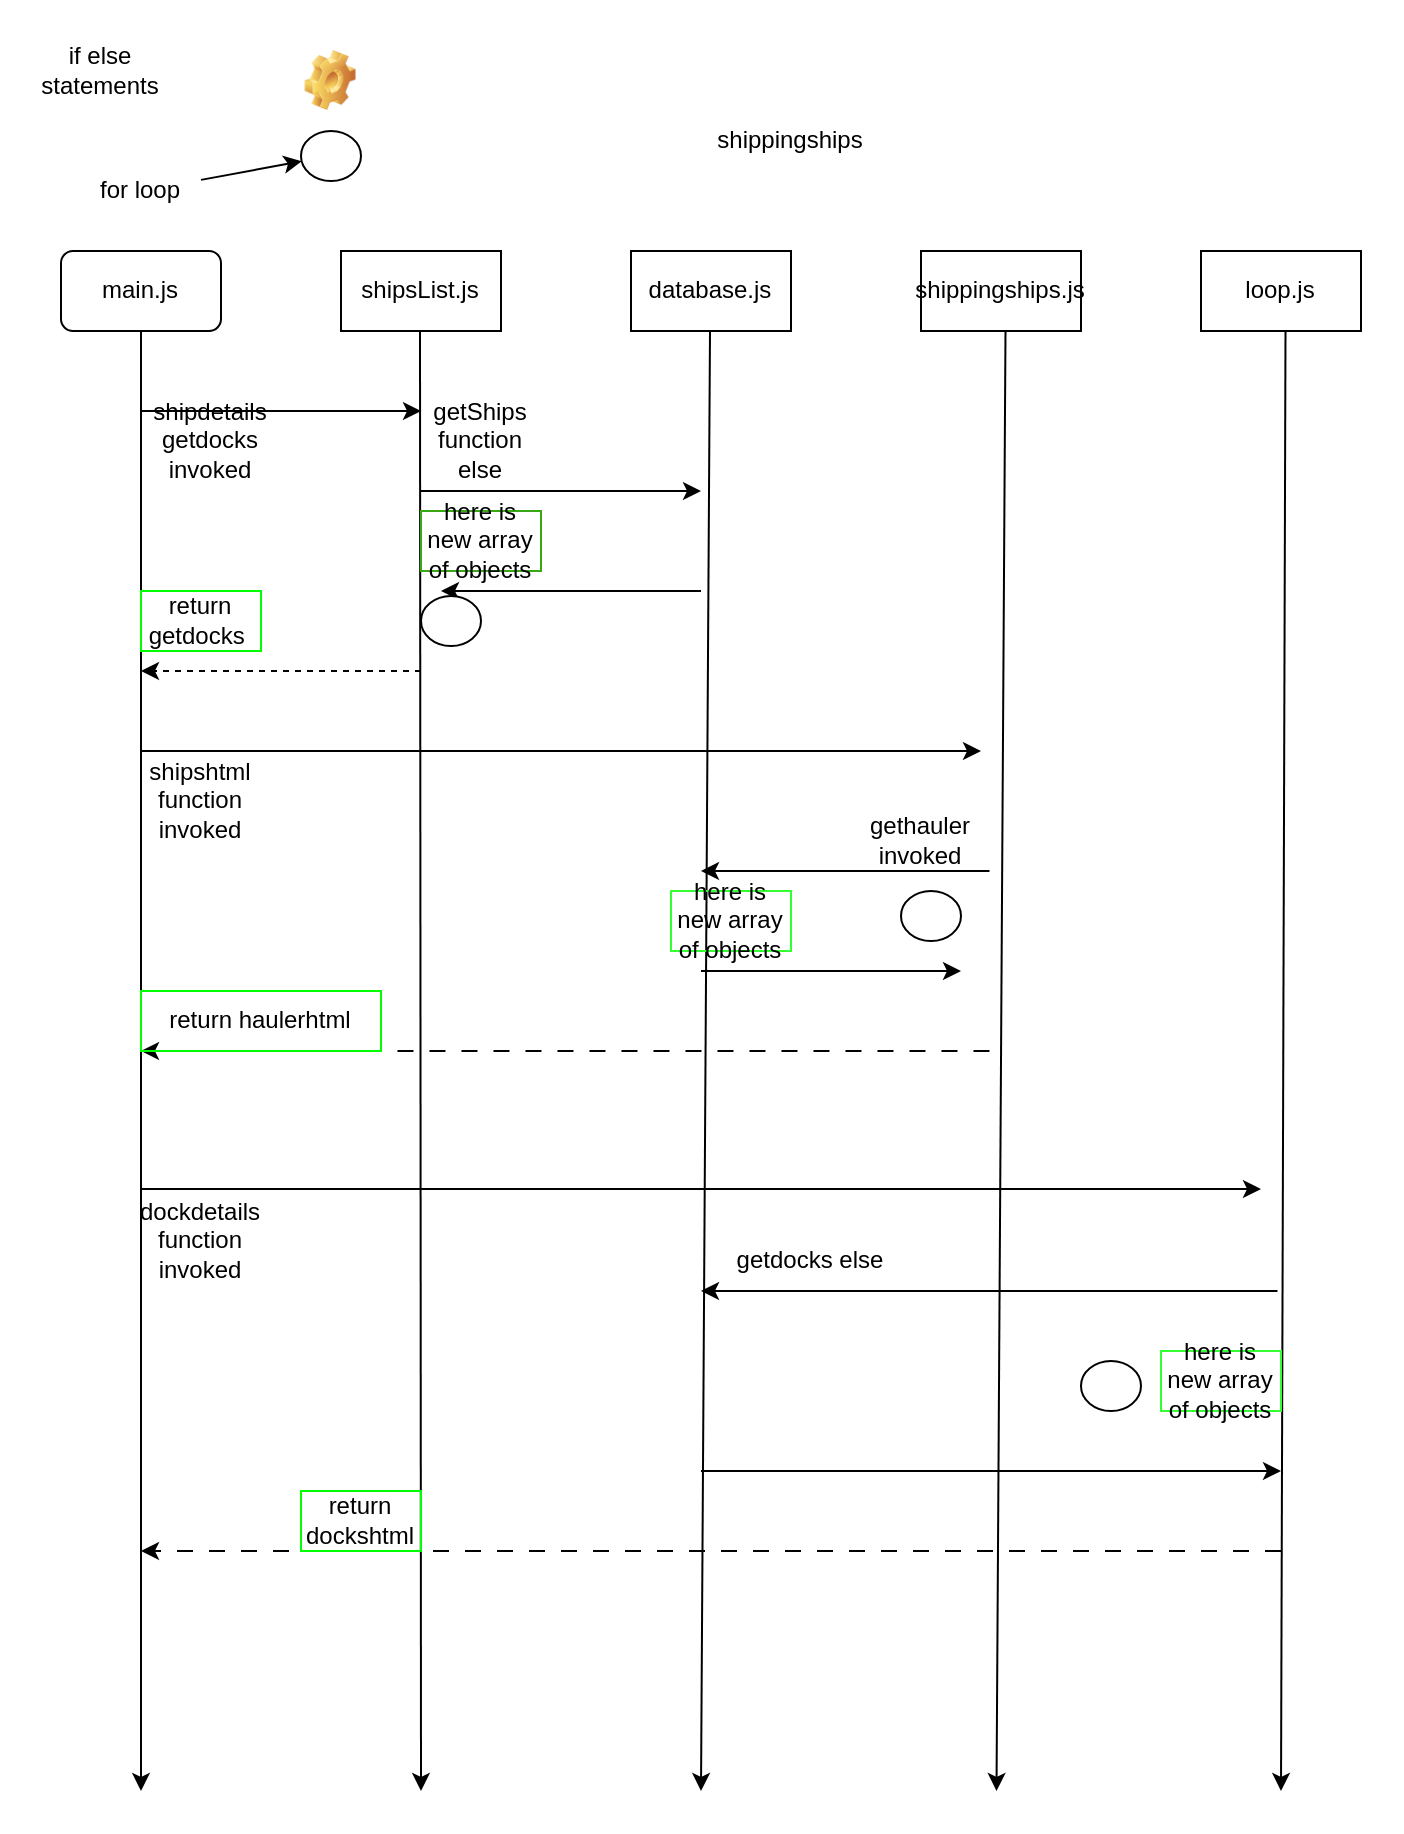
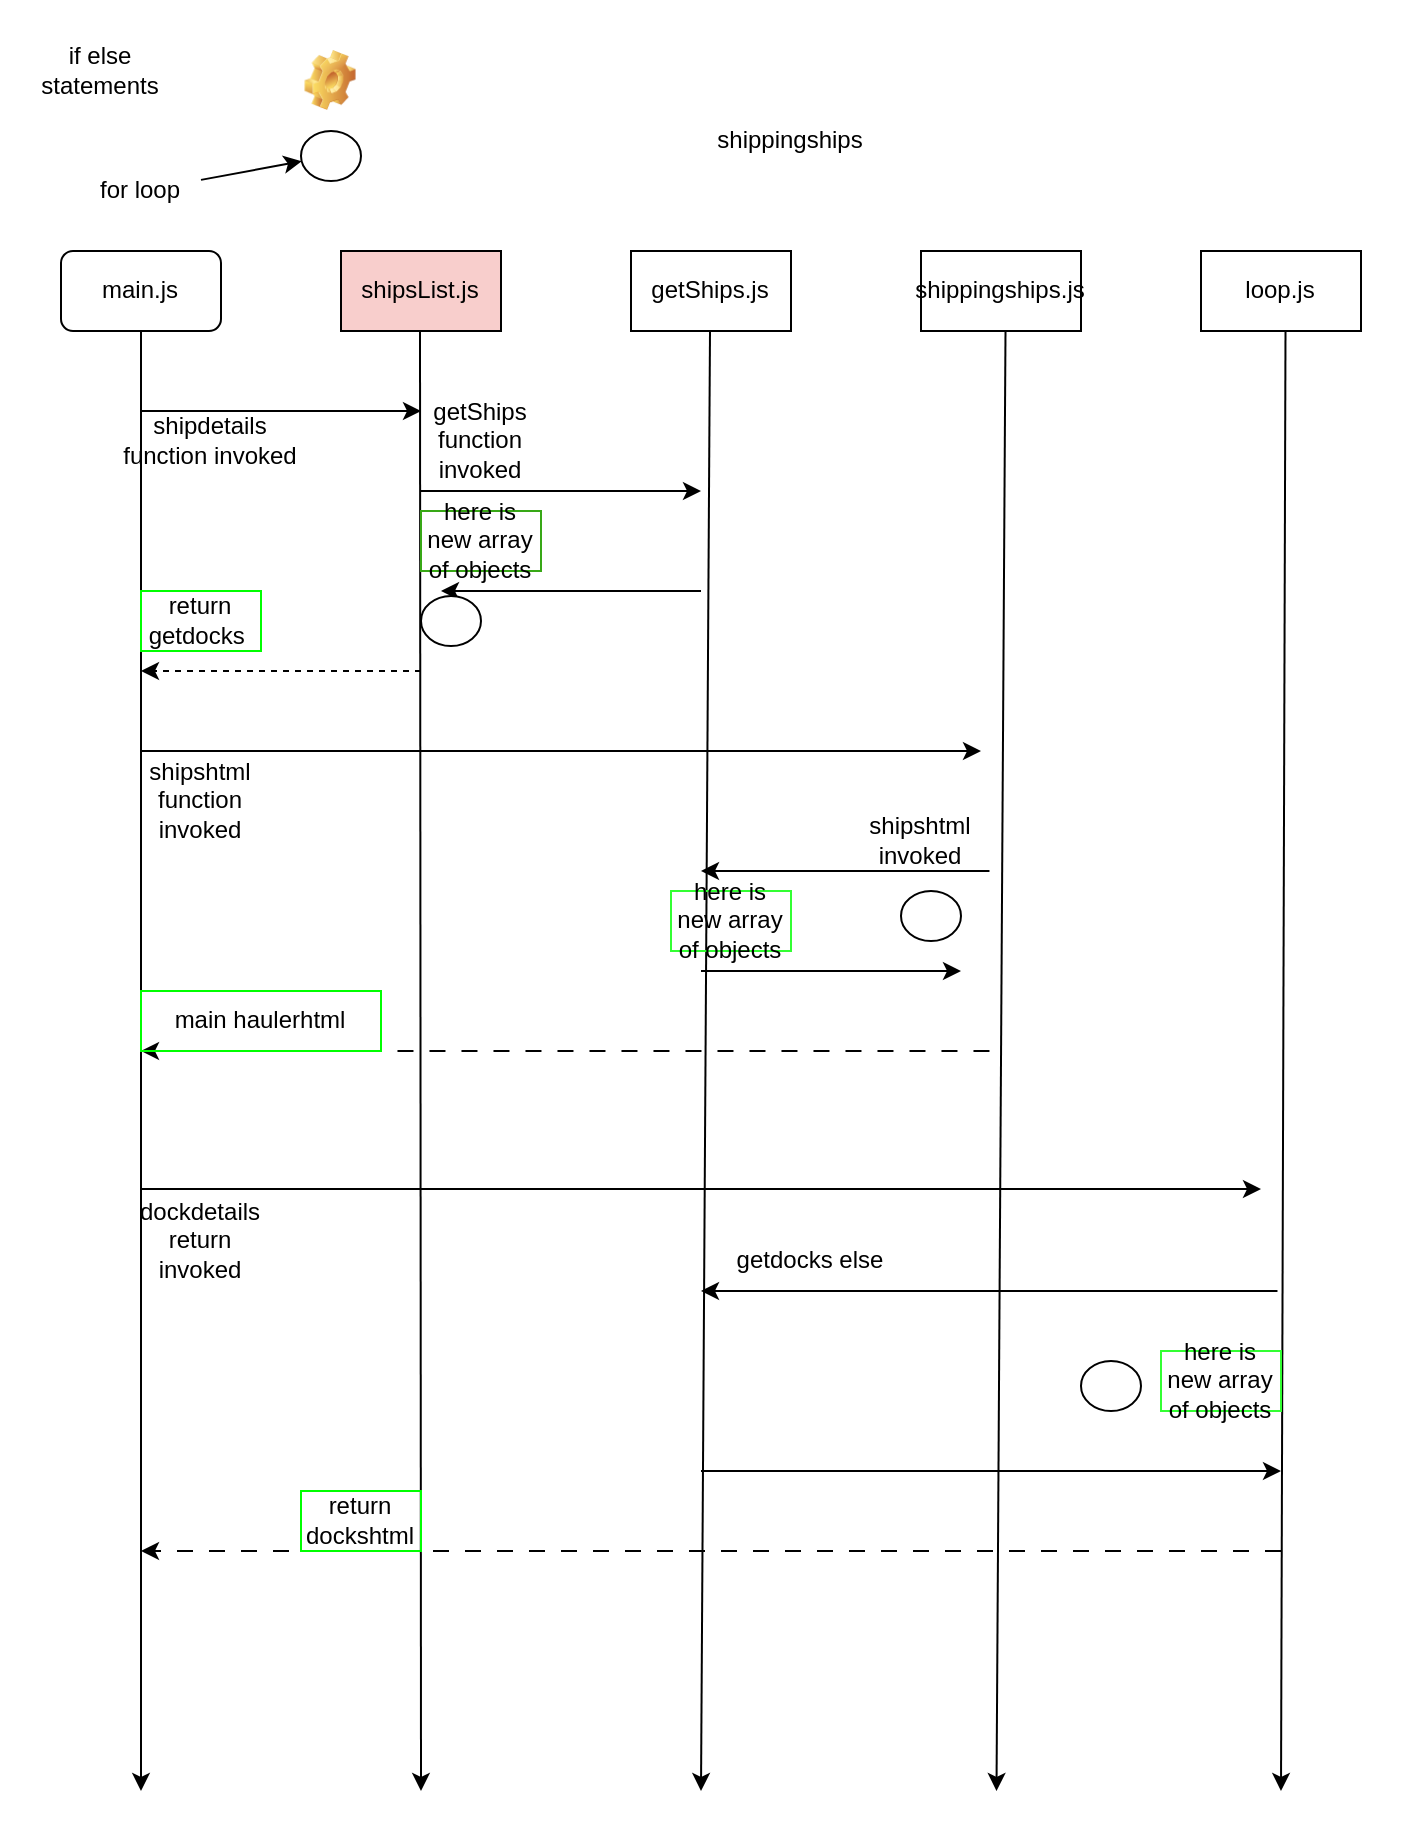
(421, 291) -> (421, 291)
(711, 291) -> (711, 291)
(211, 441) -> (211, 441)
(481, 441) -> (481, 441)
(921, 841) -> (921, 841)
(261, 1021) -> (261, 1021)
(201, 1241) -> (201, 1241)
